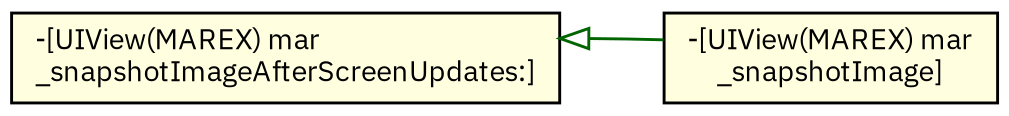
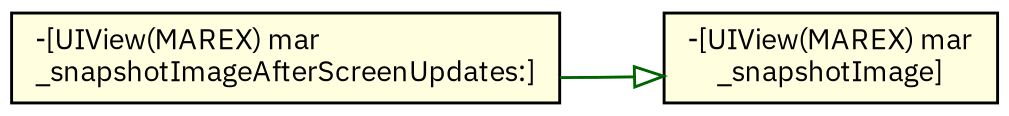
(627, 39) -> (597, 77)
